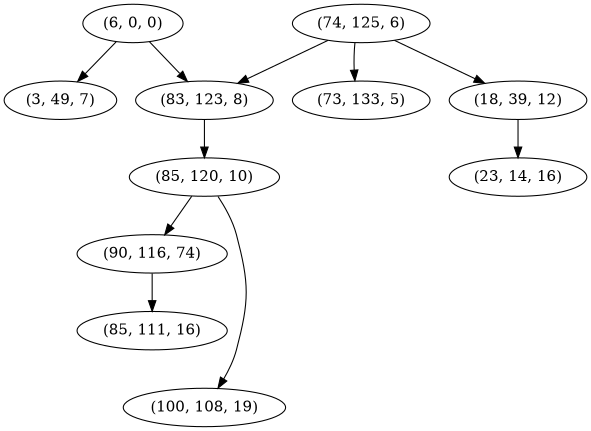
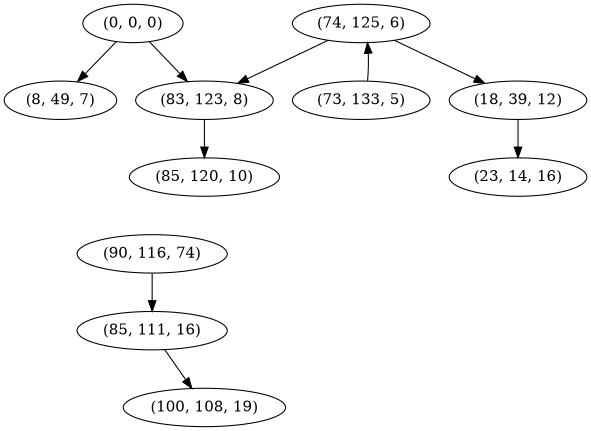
(133, 23) -> (133, 23)
(354, 56) -> (368, 67)
(60, 100) -> (60, 100)
(181, 211) -> none
(246, 287) -> (175, 365)
